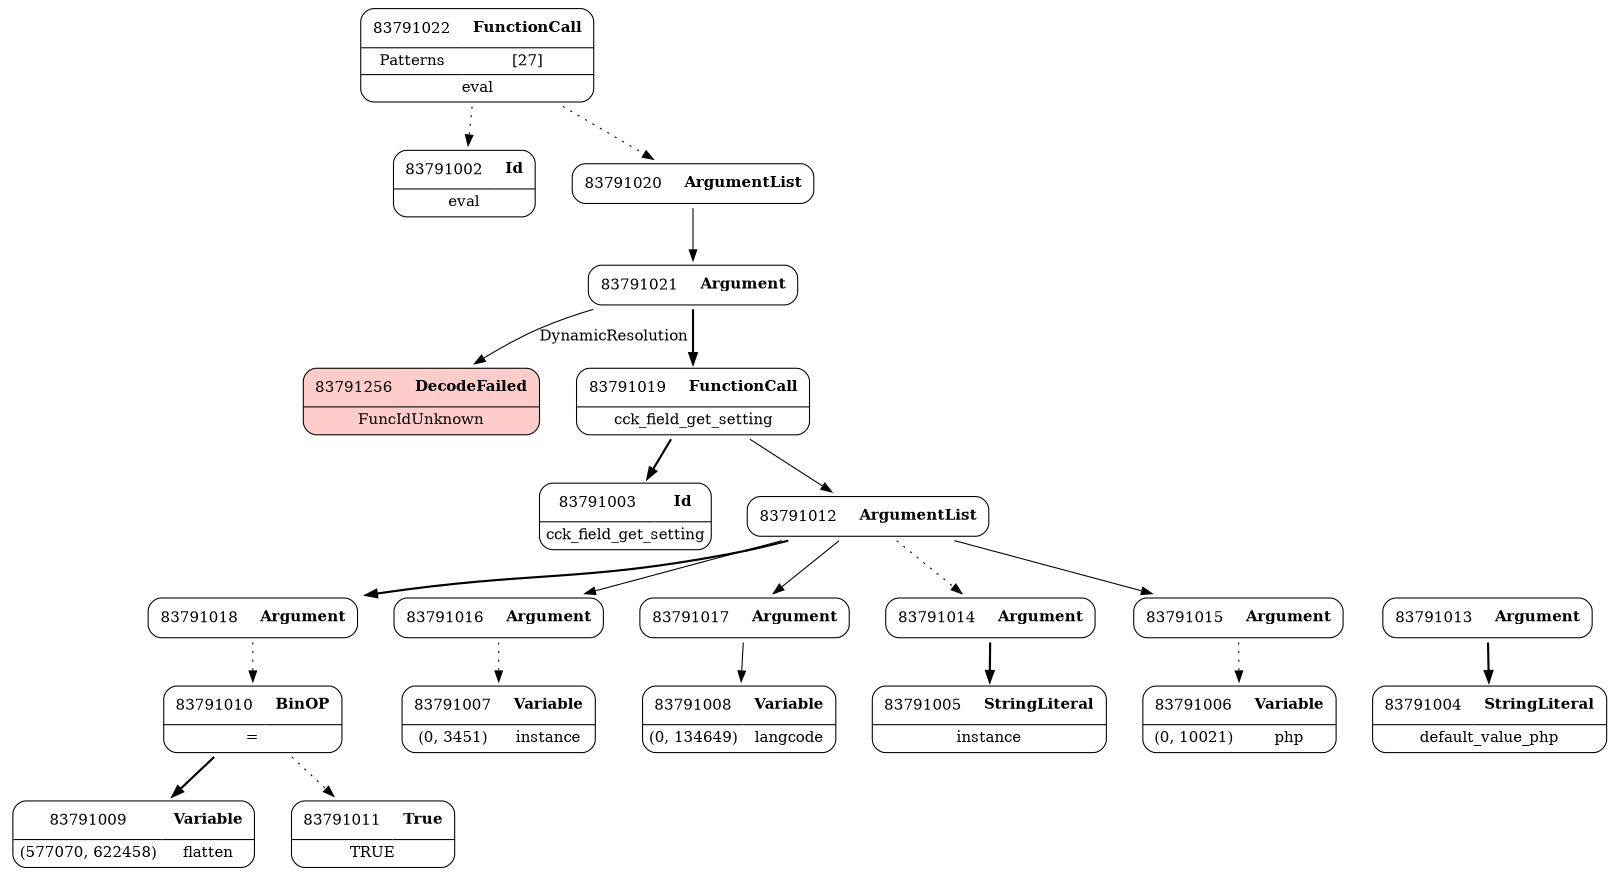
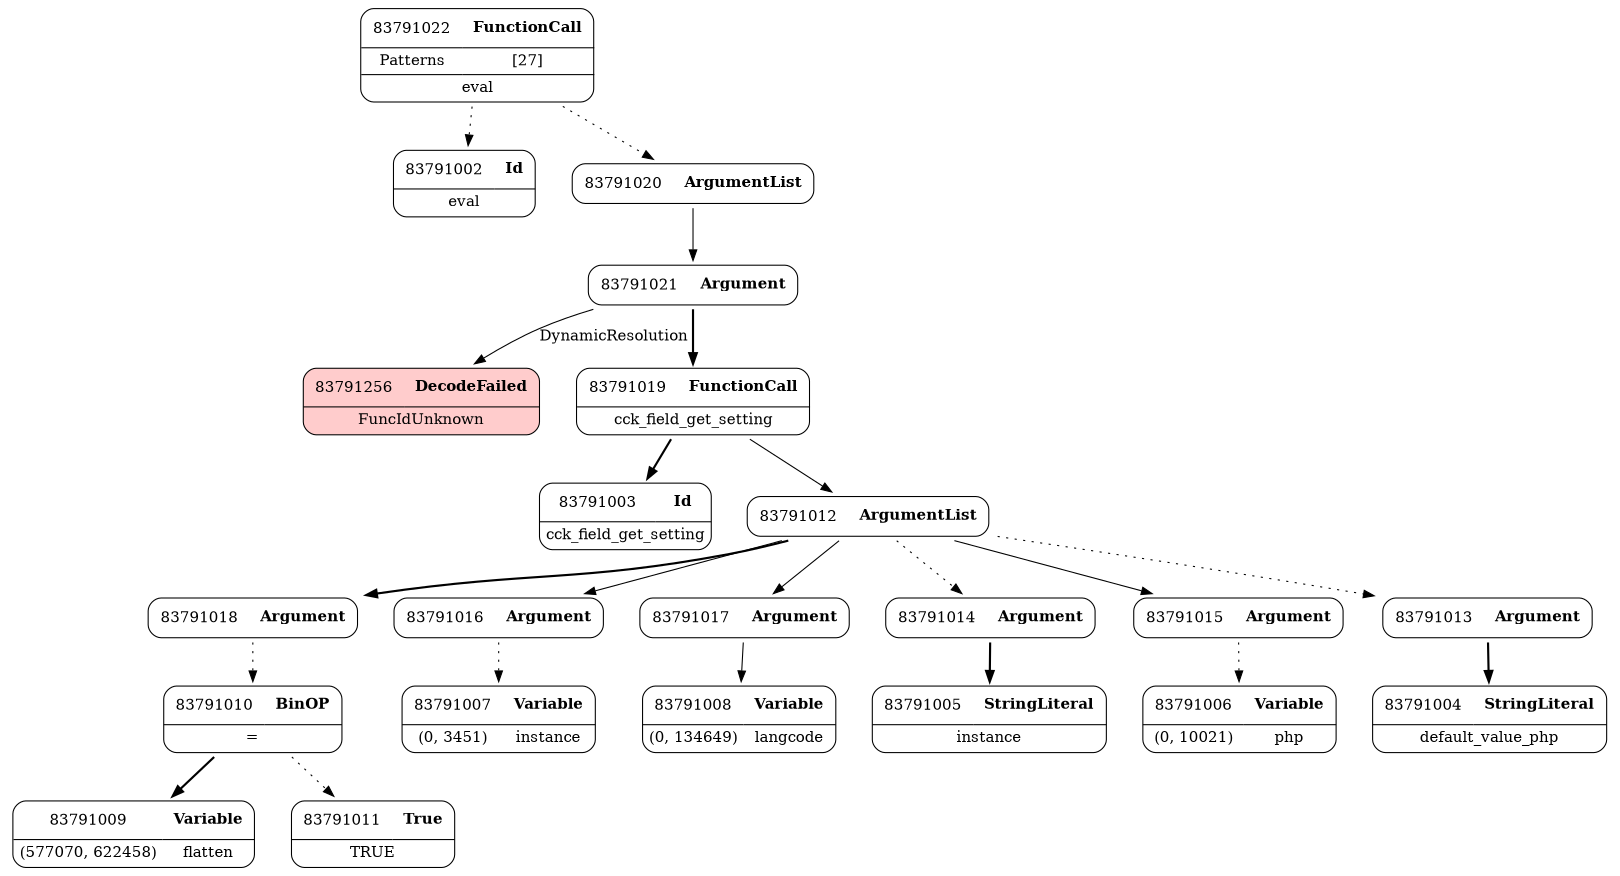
none -> (1181, 564)
